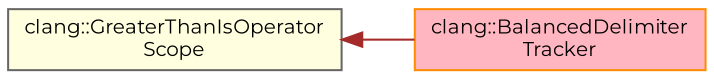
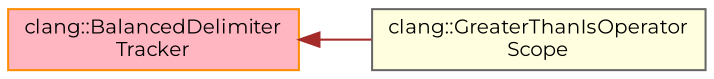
(388, 40) -> (346, 40)
